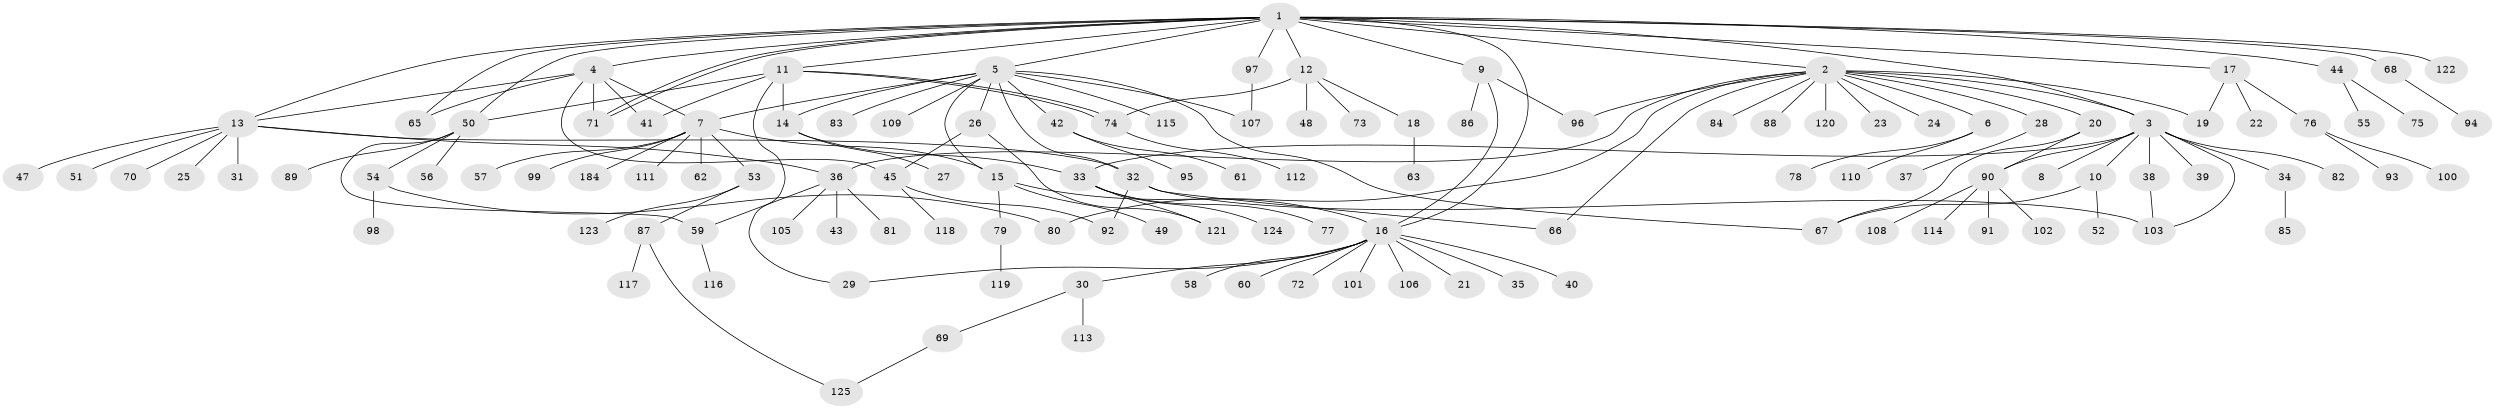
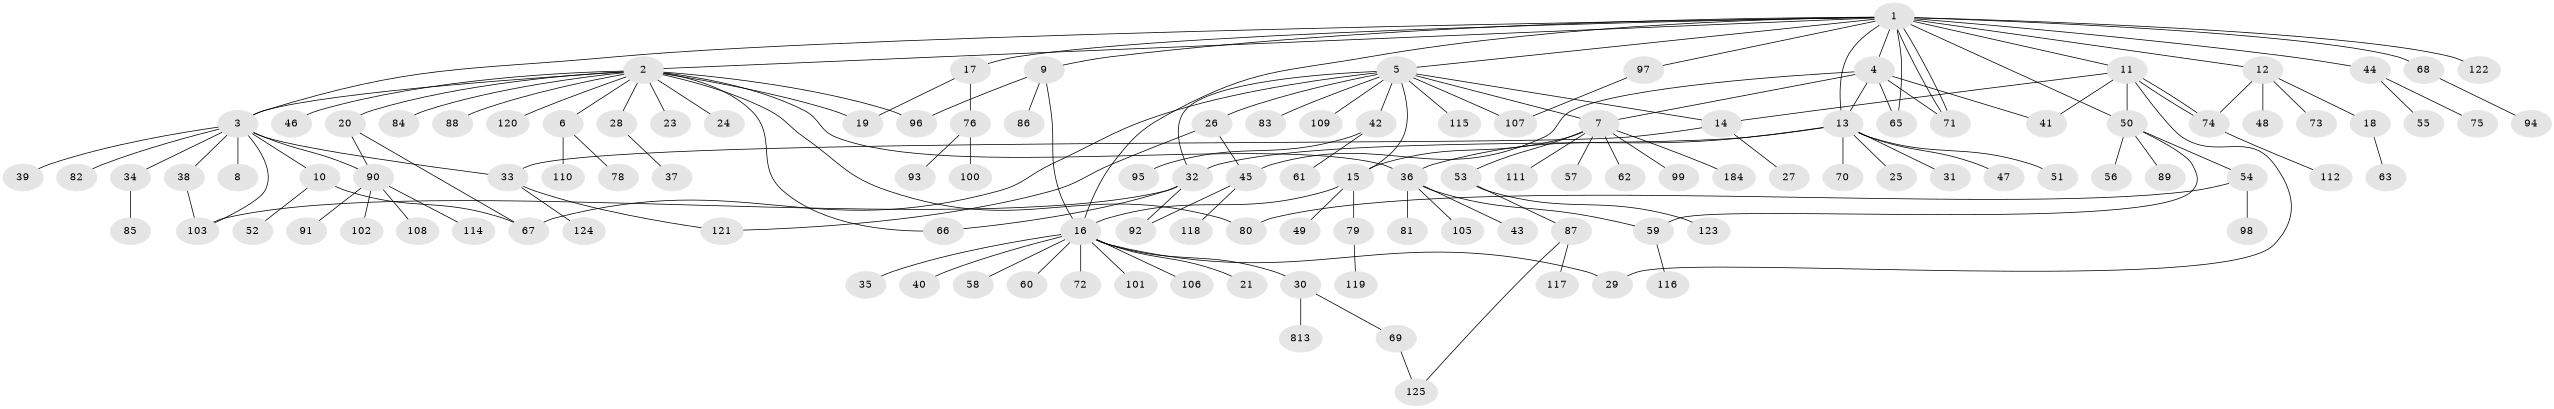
none -> (292, 124)
(2257, 124) -> none
(1328, 231) -> none
(1083, 339) -> (1301, 339)
